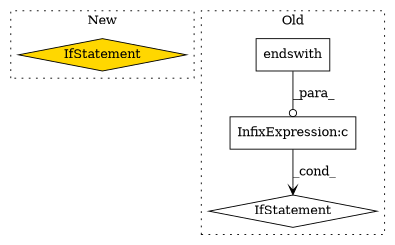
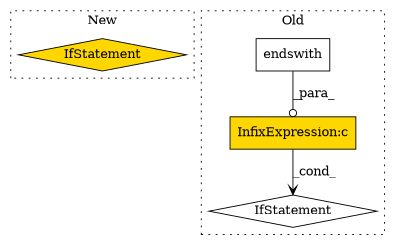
(293, 133) -> (293, 133)
